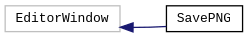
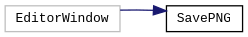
(150, 27) -> (137, 10)
